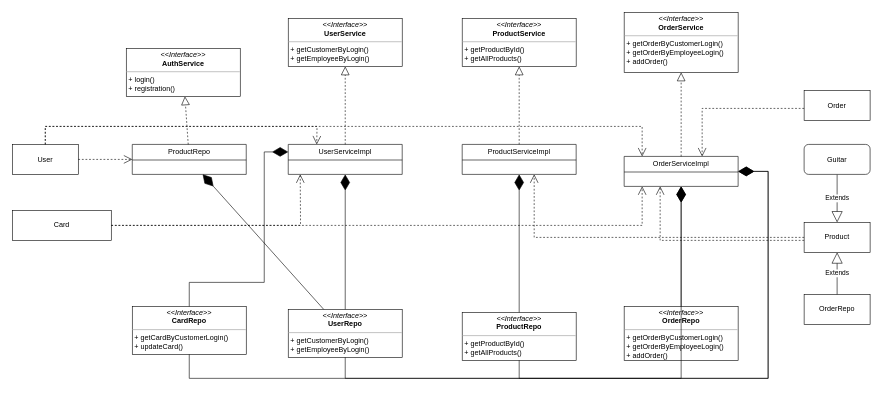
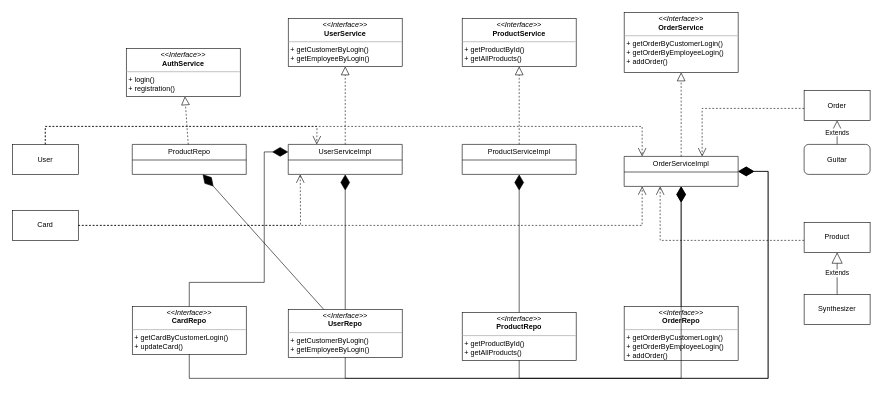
(104, 159) -> none
(837, 197) -> (837, 134)
(62, 225) -> (45, 225)
(639, 237) -> none
(837, 309) -> (837, 309)
